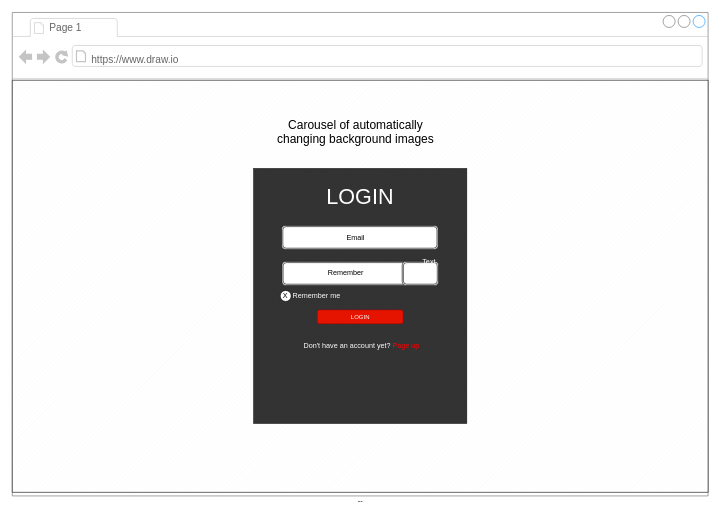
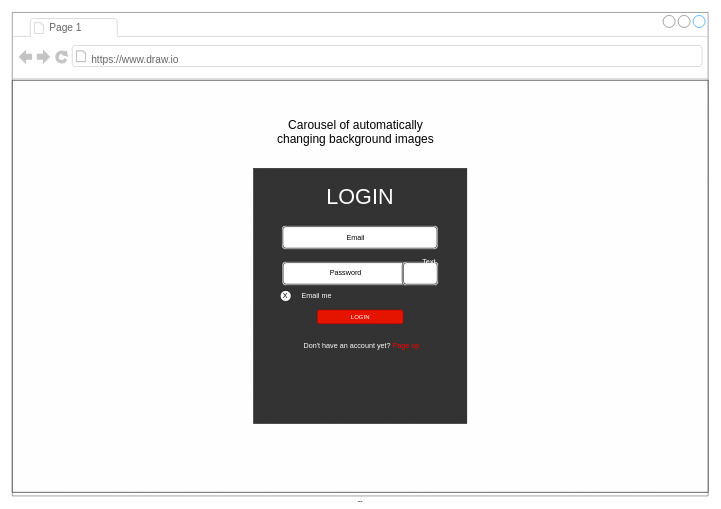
(346, 273) -> (346, 273)
(317, 296) -> (317, 296)
